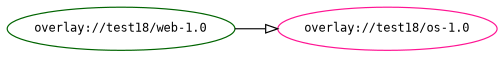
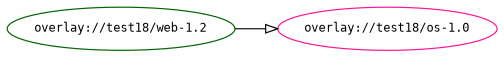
(121, 29) -> (121, 29)
